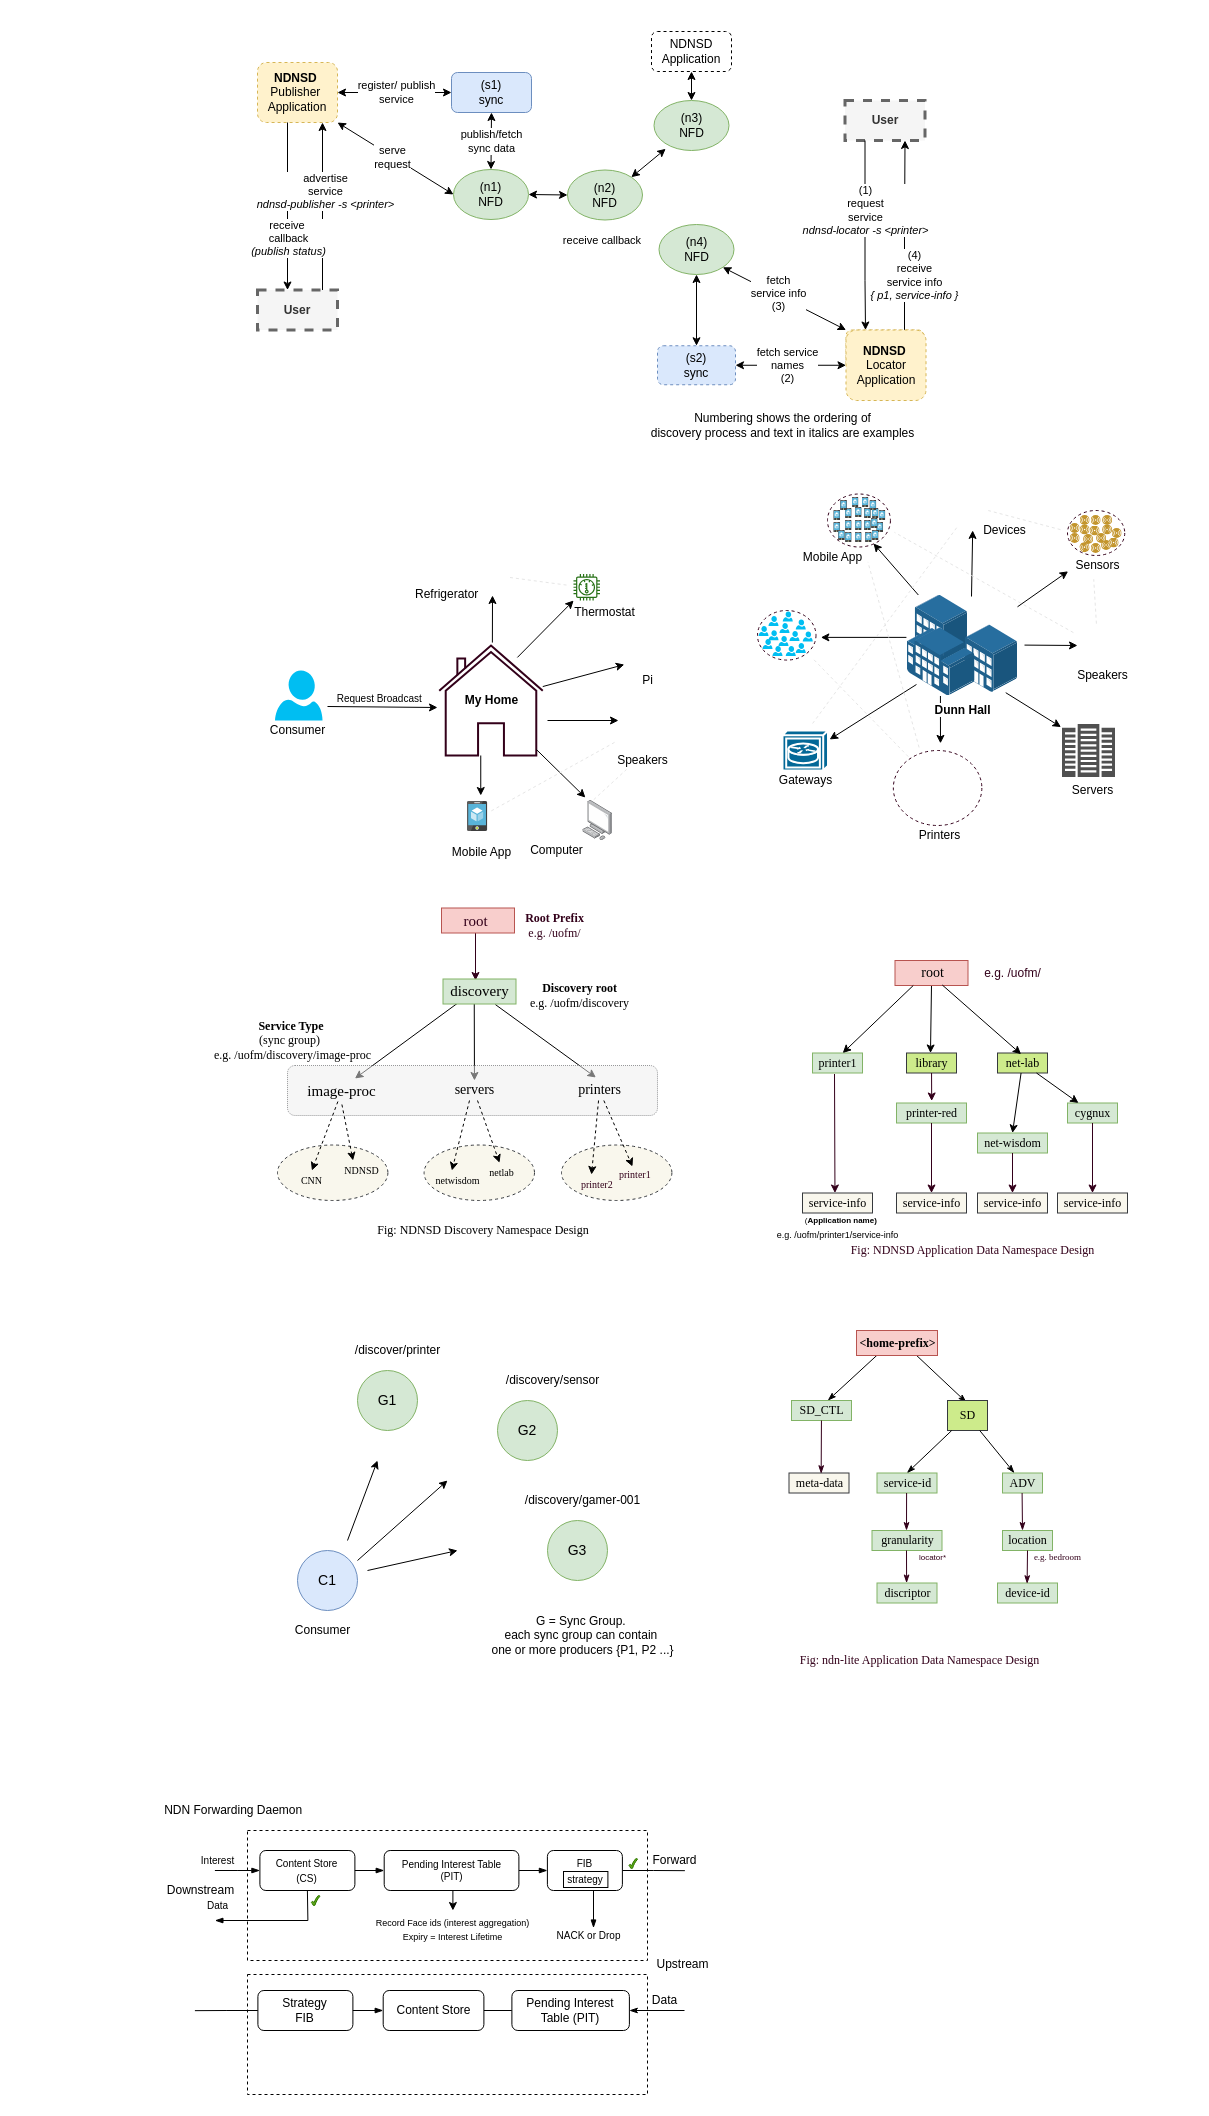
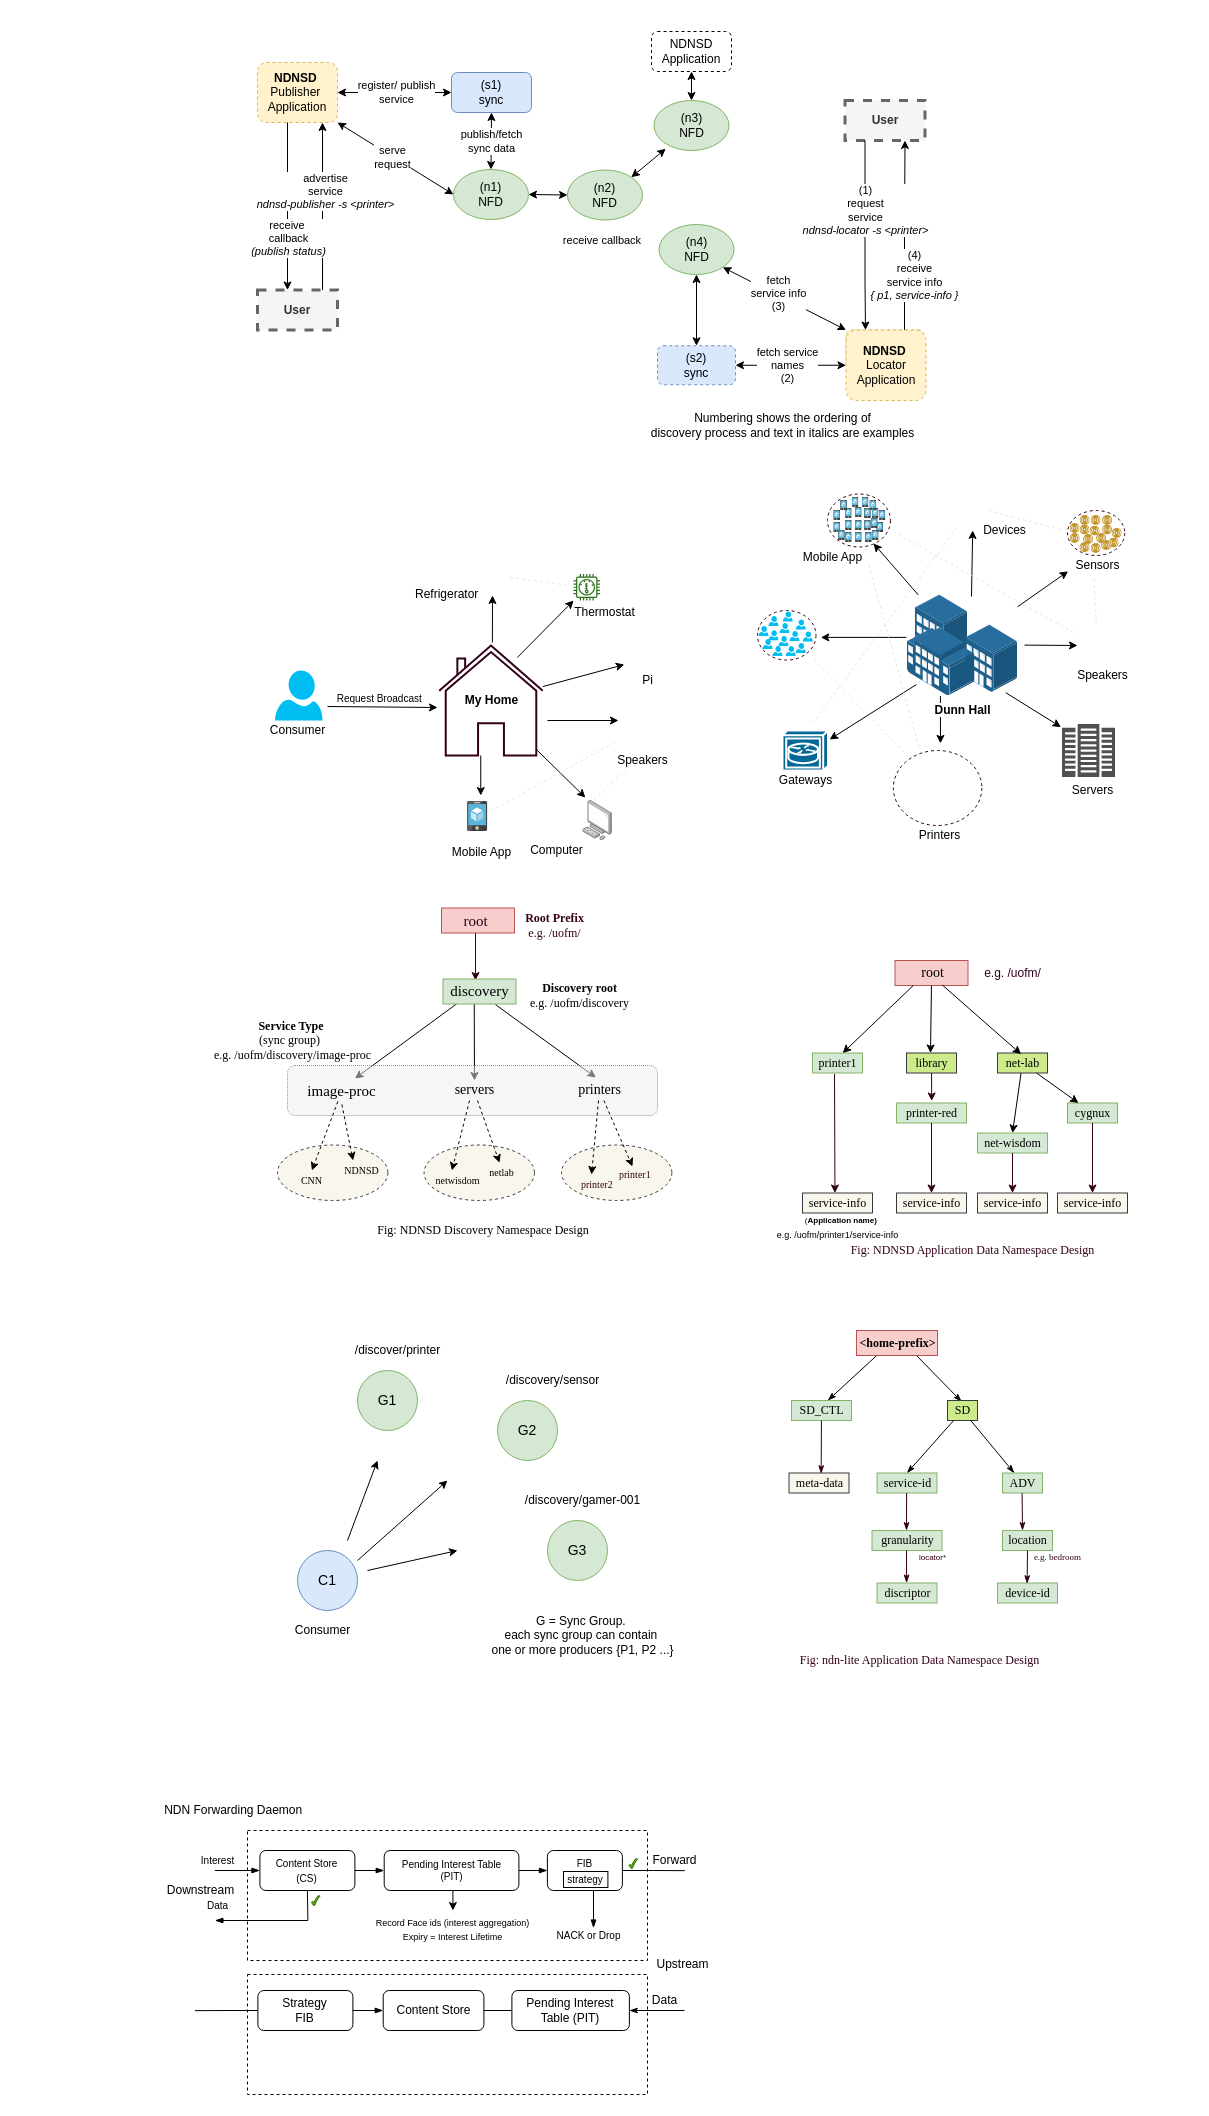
(968, 1416) -> (963, 1411)
